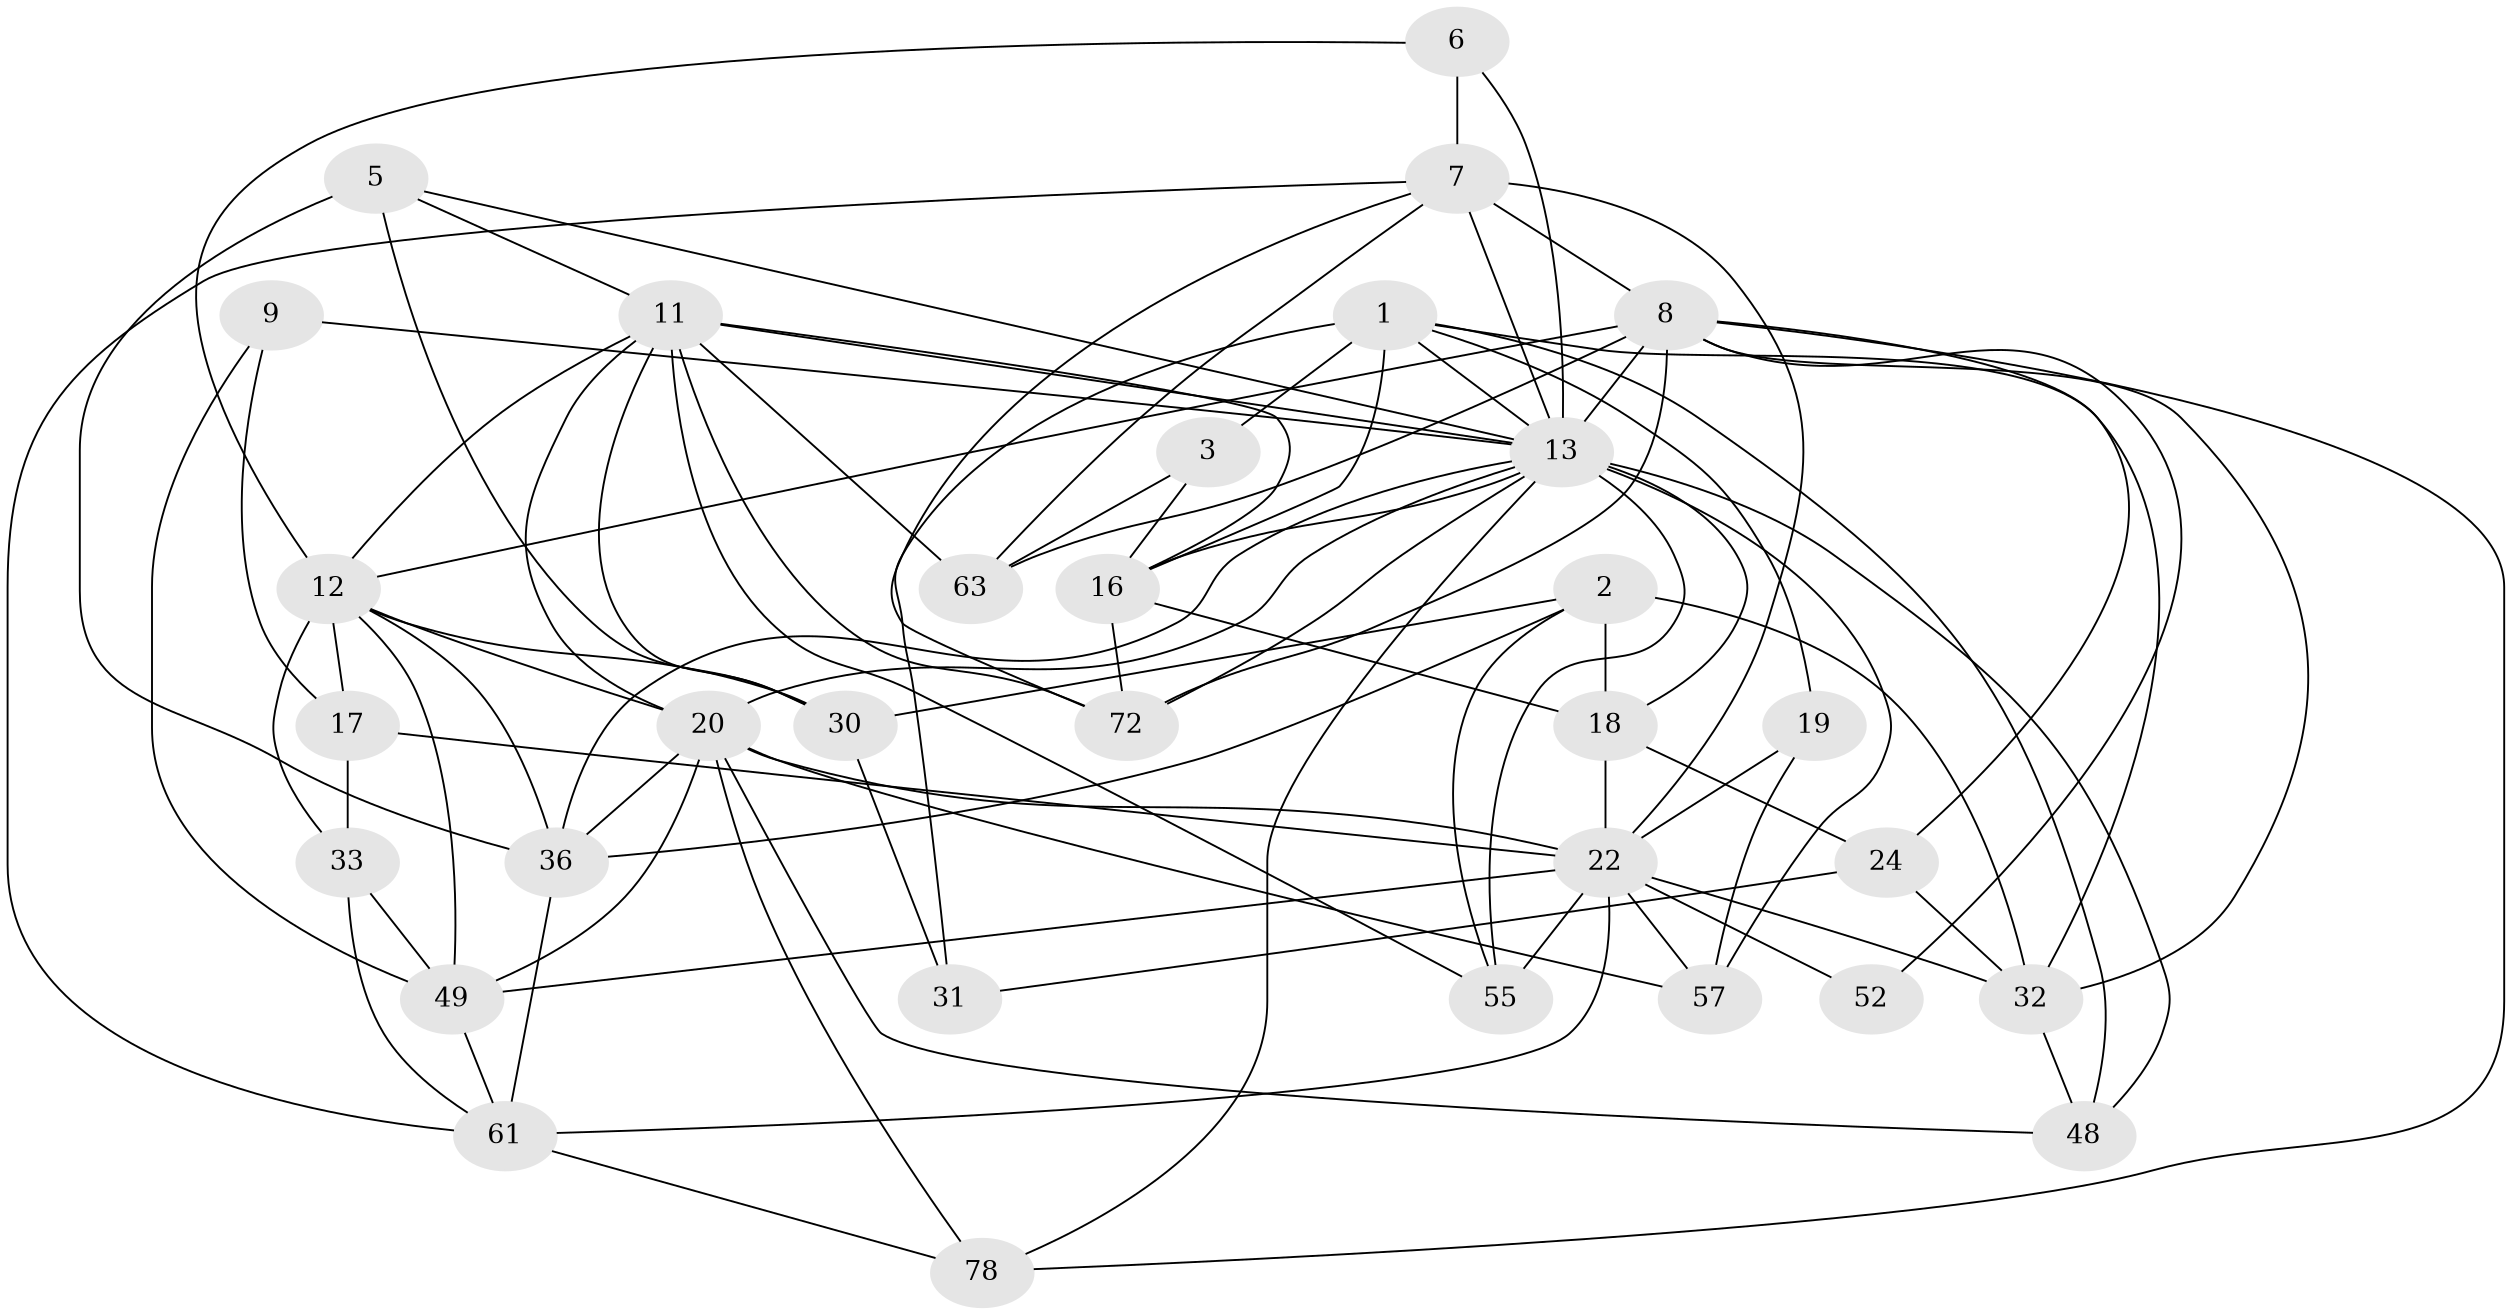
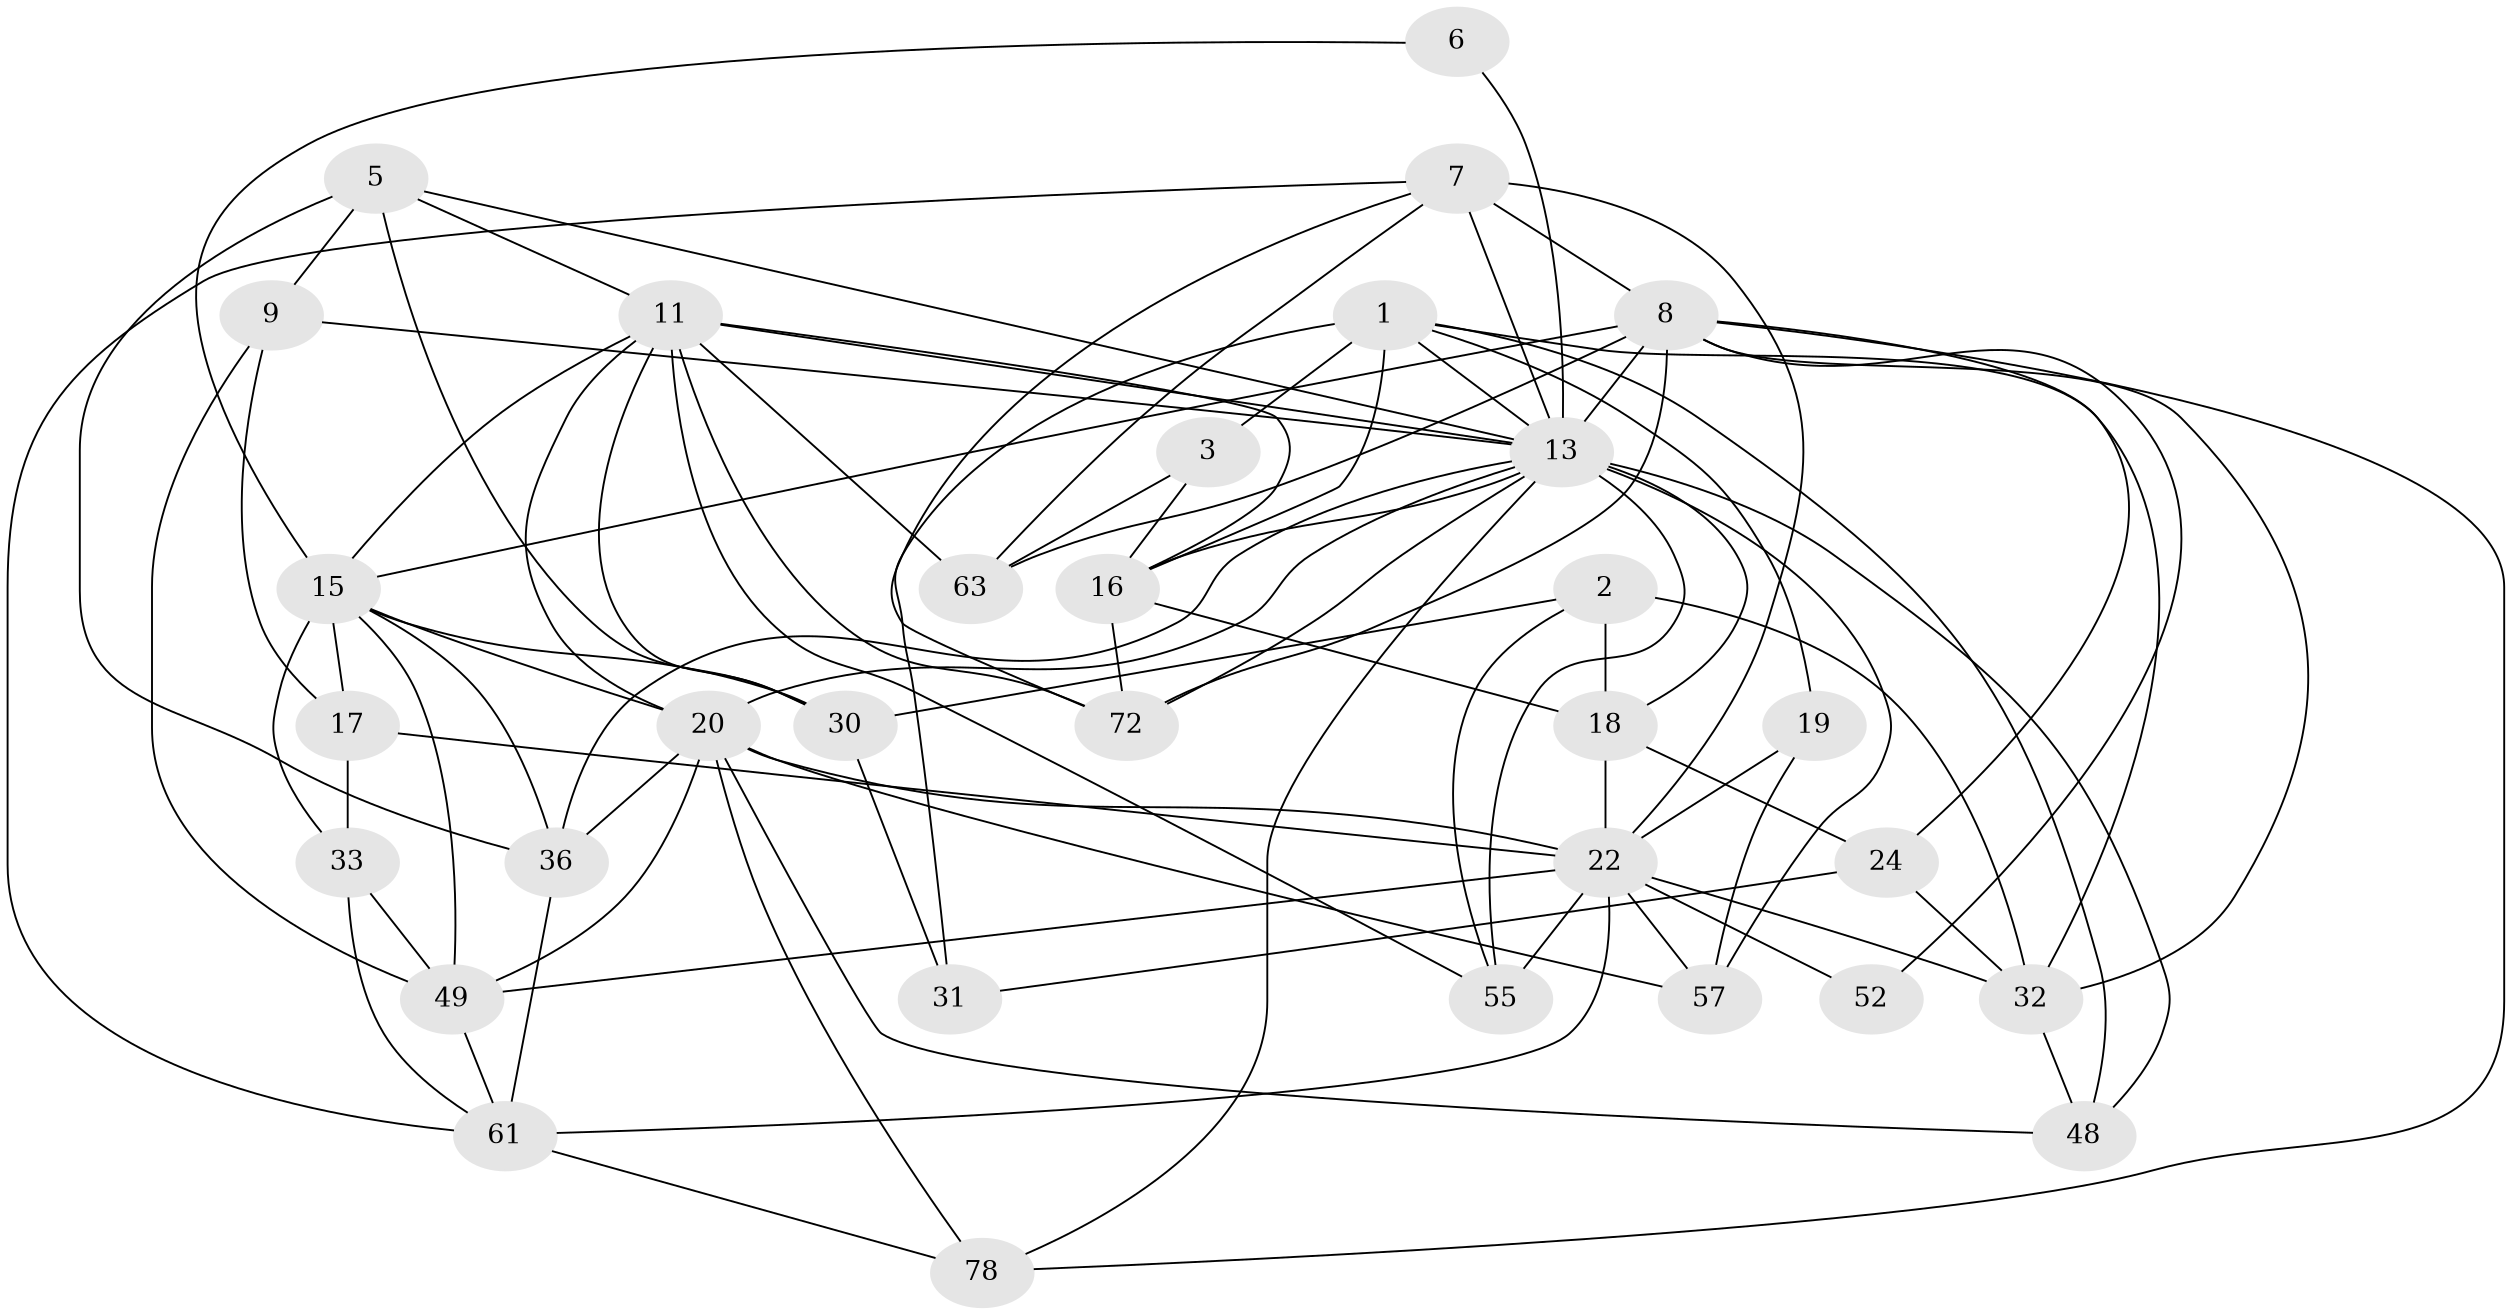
(1457, 110) -> none
none -> (330, 239)
(329, 589) -> (329, 589)
(1124, 778) -> none
